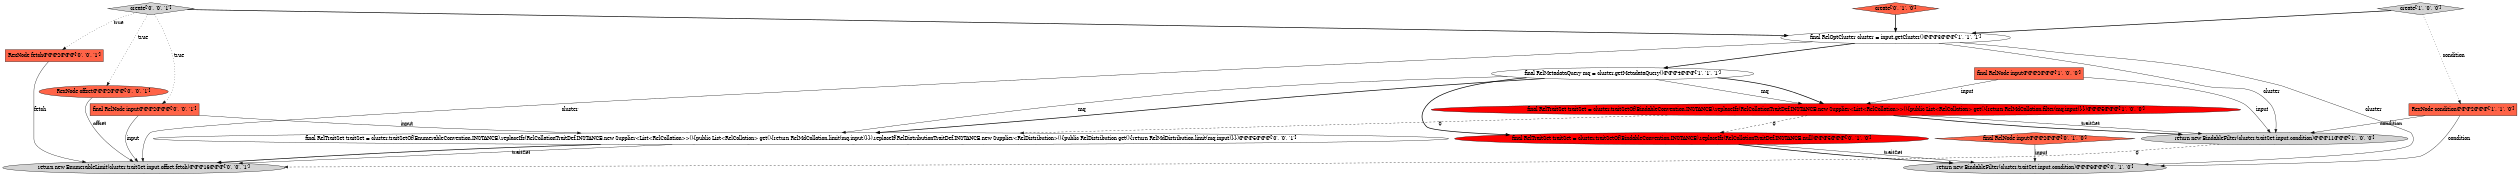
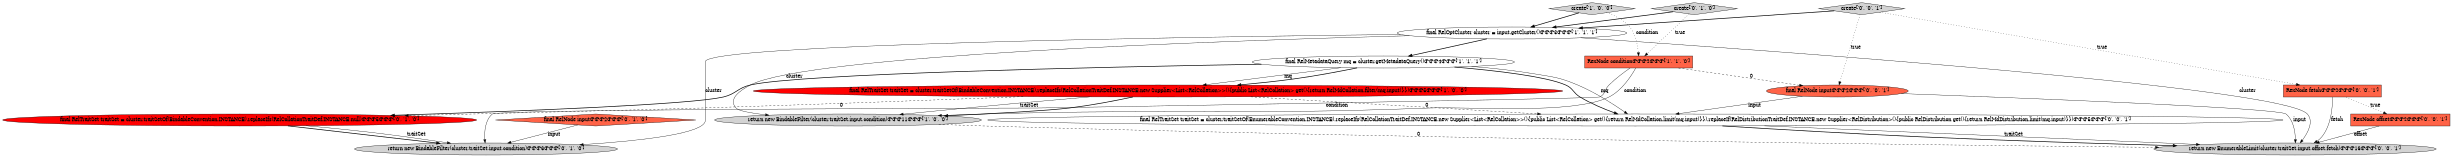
(1896, 9) -> (1694, 9)
none -> (1668, 34)
(128, 49) -> (2365, 105)
(2029, 74) -> none
none -> (1739, 77)
(104, 92) -> (2400, 120)
(145, 110) -> (1837, 91)
